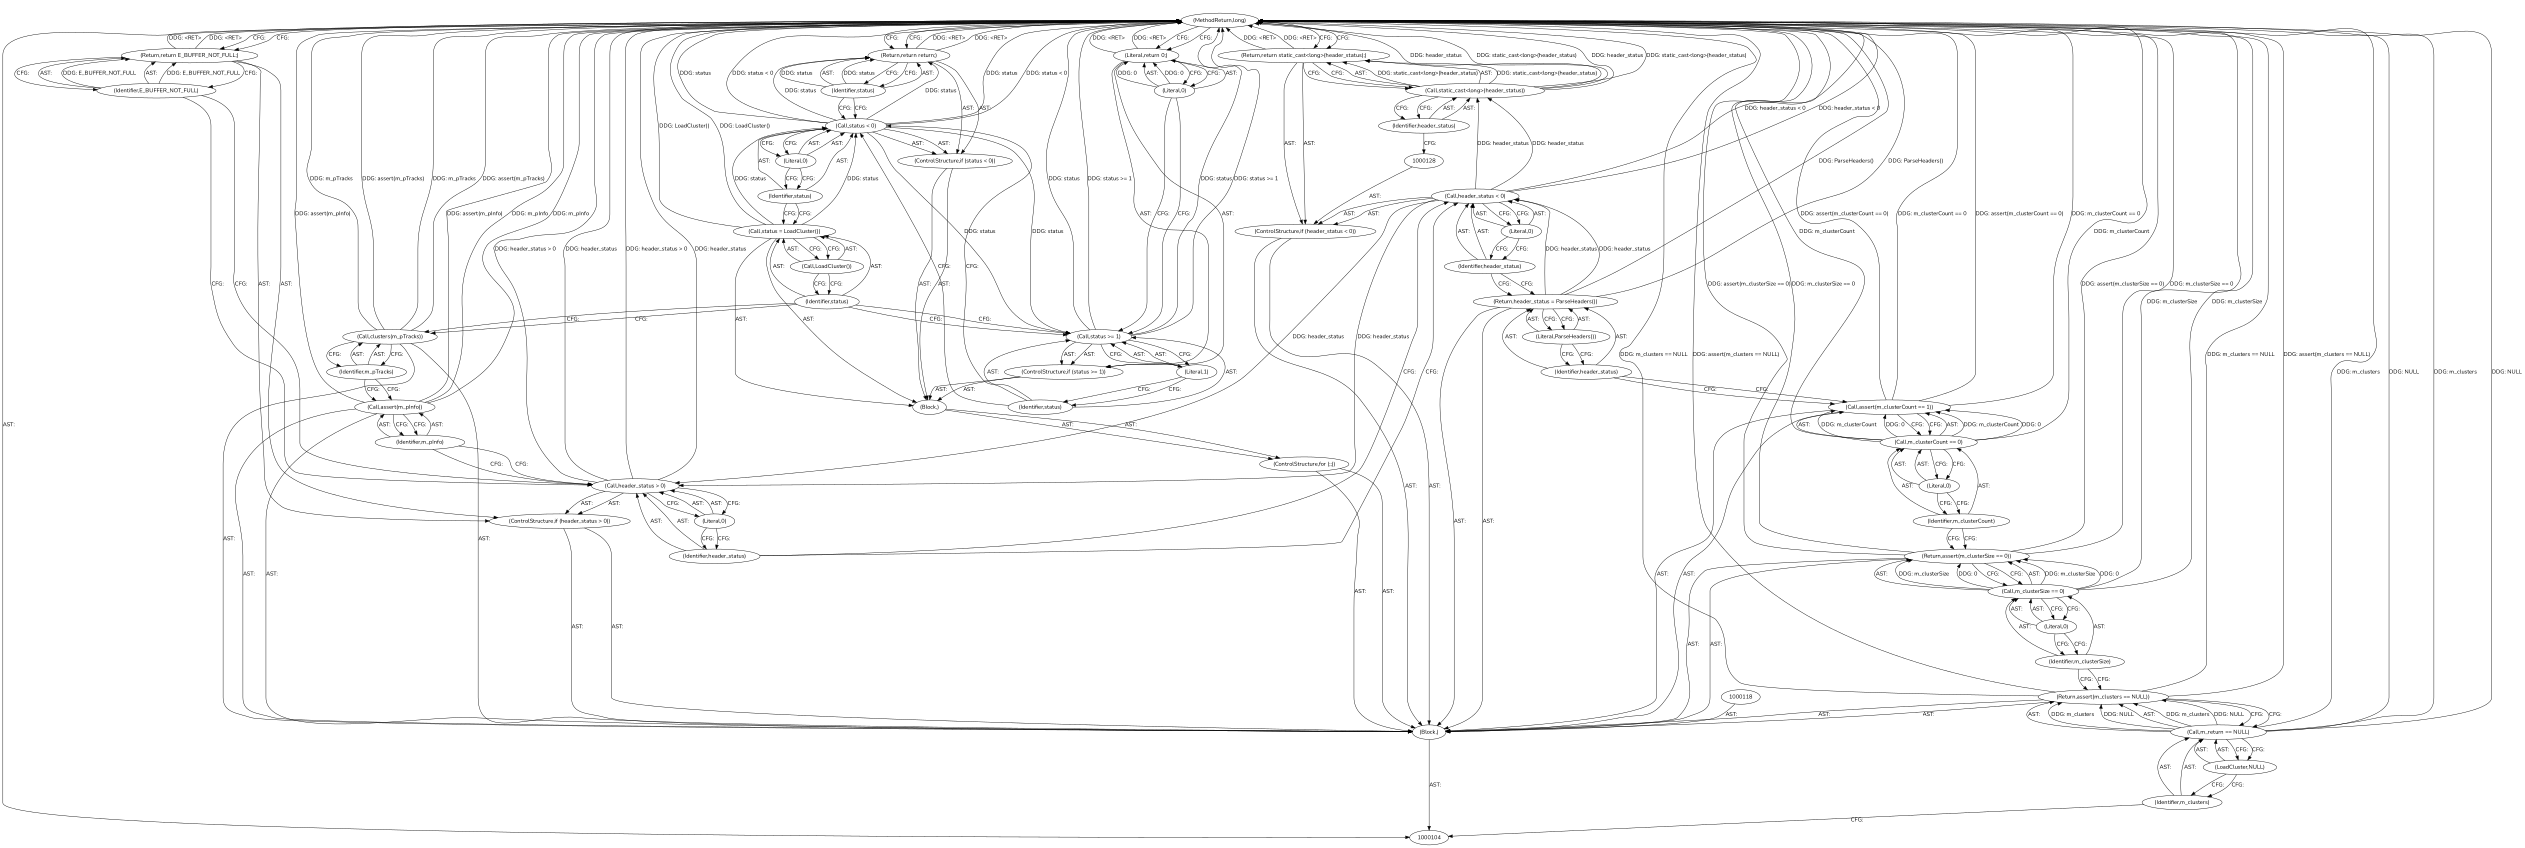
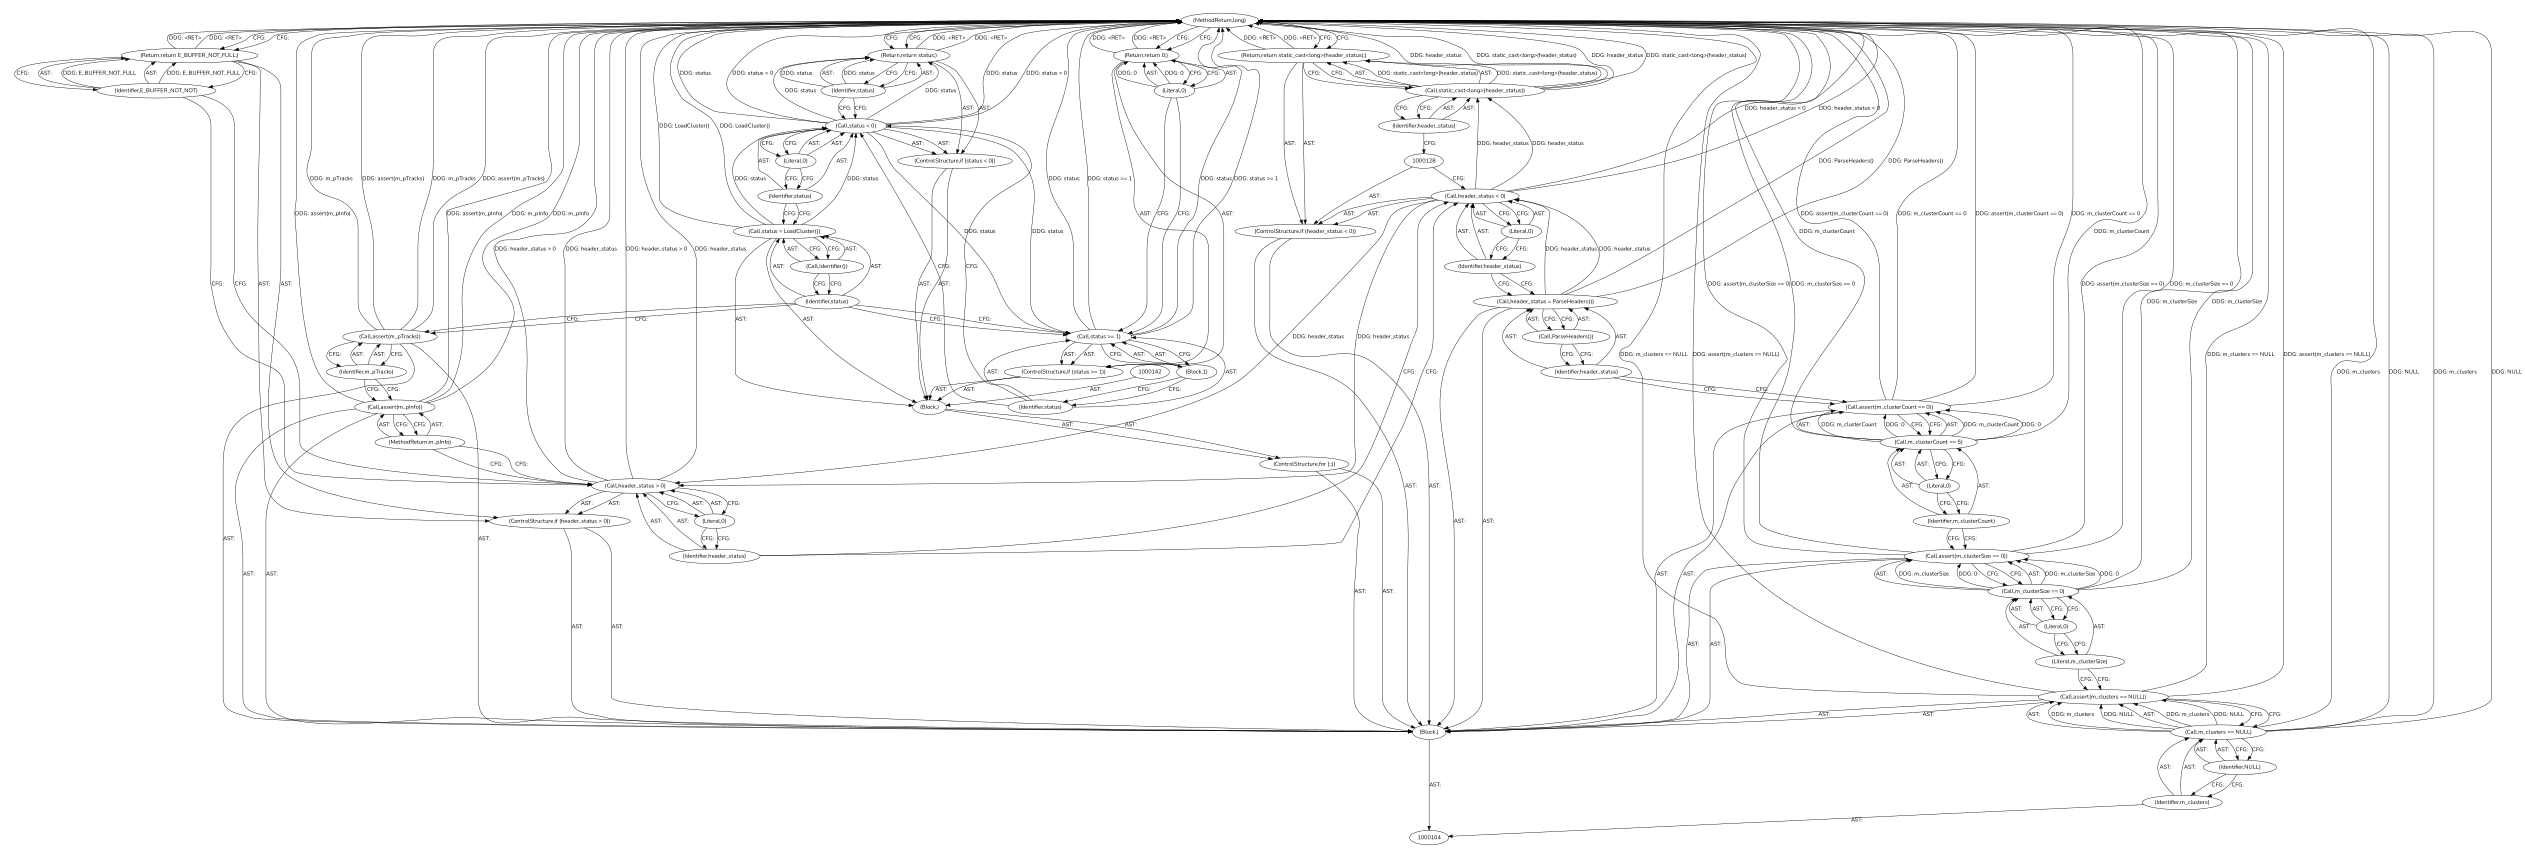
(909, 56) -> (909, 56)
(1146, 56) -> (1146, 56)
(156, 91) -> (156, 91)
none -> (1447, 177)
(827, 267) -> (827, 267)
(1546, 302) -> (1546, 302)
(390, 337) -> (390, 337)
(1566, 337) -> (1566, 337)
none -> (1150, 372)
(1197, 372) -> (1197, 372)
(1889, 407) -> (1889, 407)
(420, 442) -> (420, 442)
(1929, 442) -> (1929, 442)
(3, 538) -> none
(1967, 556) -> (1967, 556)
(2080, 662) -> (2080, 662)
(1741, 697) -> none
(2103, 697) -> (2103, 697)
(2218, 732) -> (2218, 732)
(2240, 767) -> (2240, 767)
(1858, 820) -> (1858, 820)
